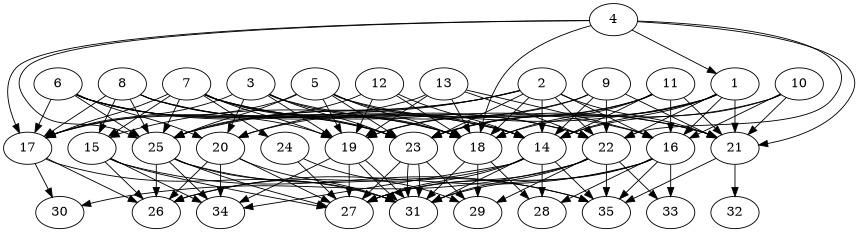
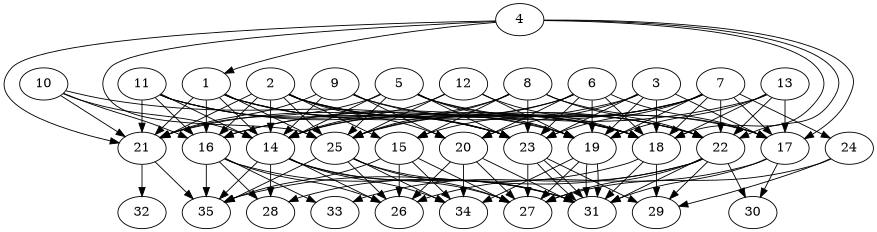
(515, 180) -> none
